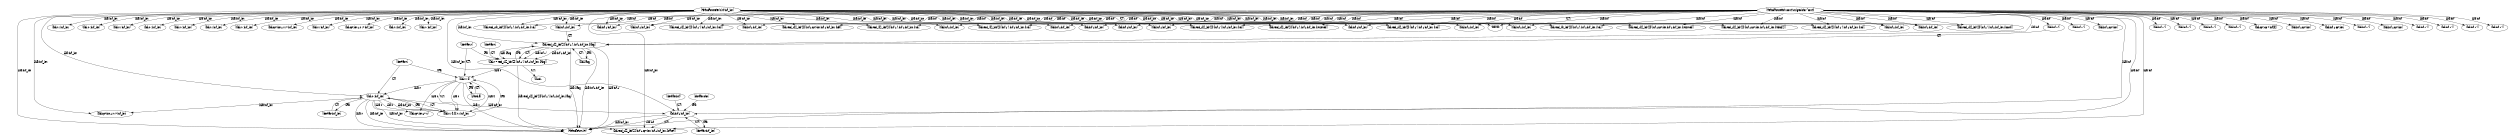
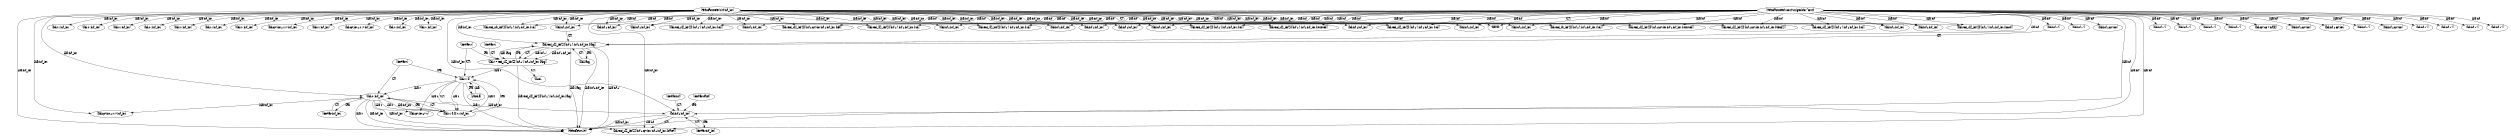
(478, 88) -> (478, 88)
(702, 97) -> (702, 97)
